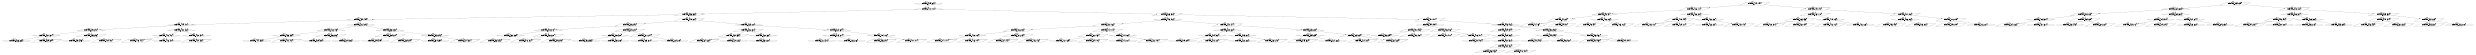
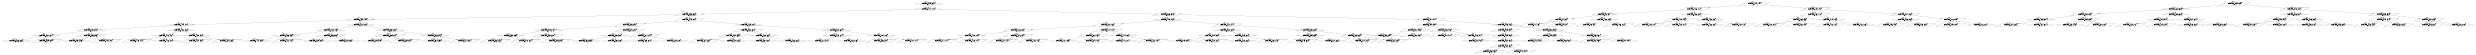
none -> (227, 41)
none -> (792, 41)
